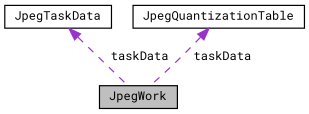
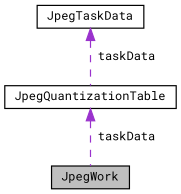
(103, 61) -> (90, 63)
